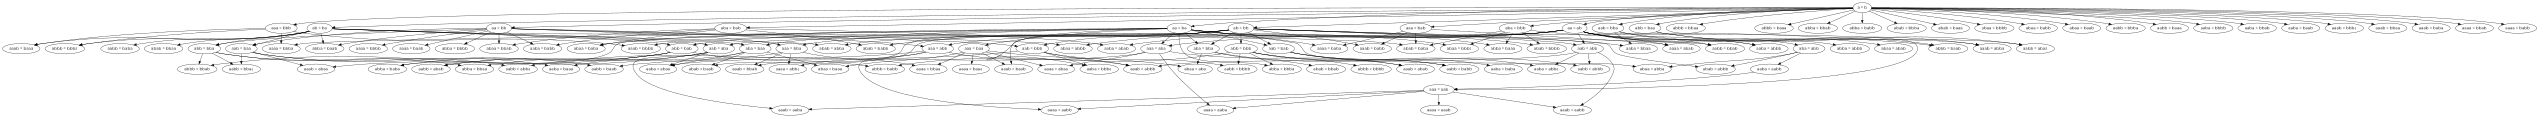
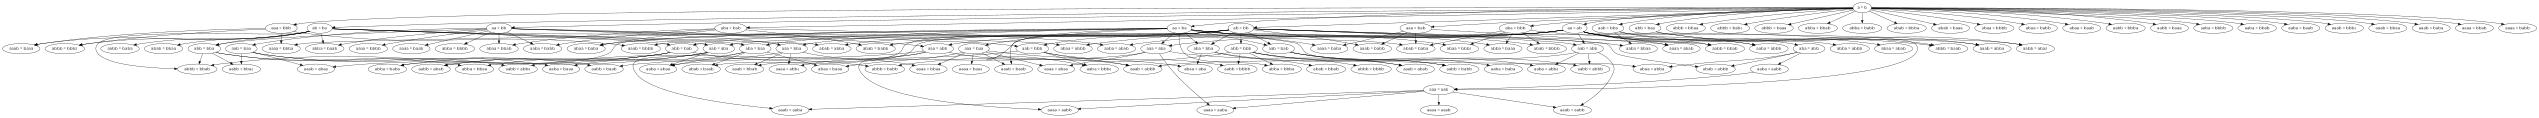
none -> (1730, 28)
(283, 38) -> (151, 35)
